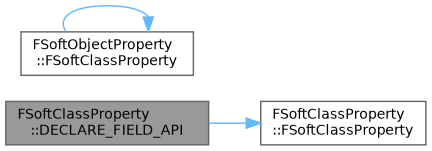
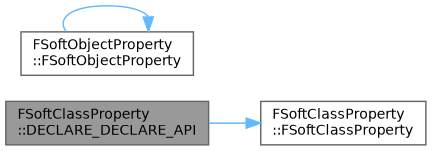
(107, 54) -> (107, 54)
(107, 123) -> (107, 123)
